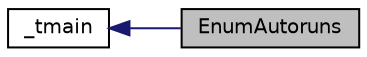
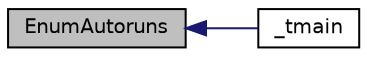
(155, 28) -> (232, 28)
